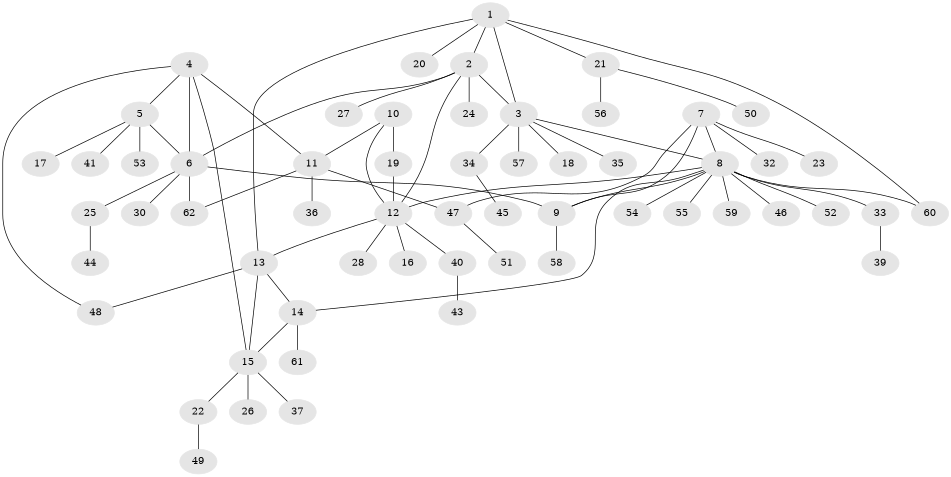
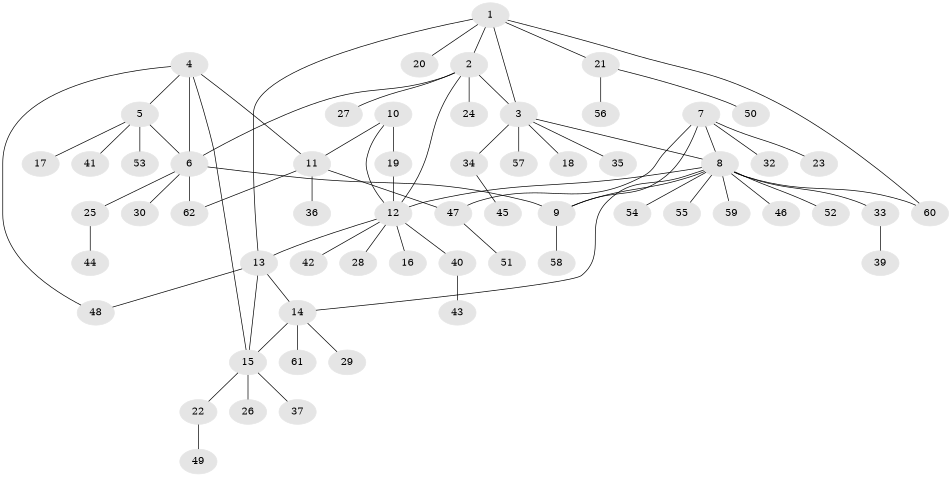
none -> (309, 263)
none -> (347, 362)
